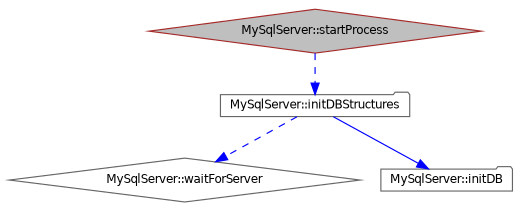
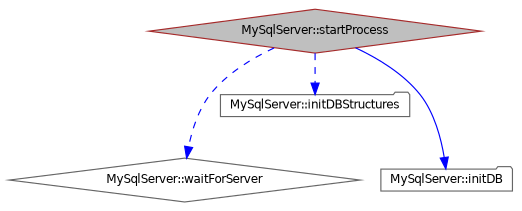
(261, 136) -> (218, 86)
(376, 140) -> (416, 90)
